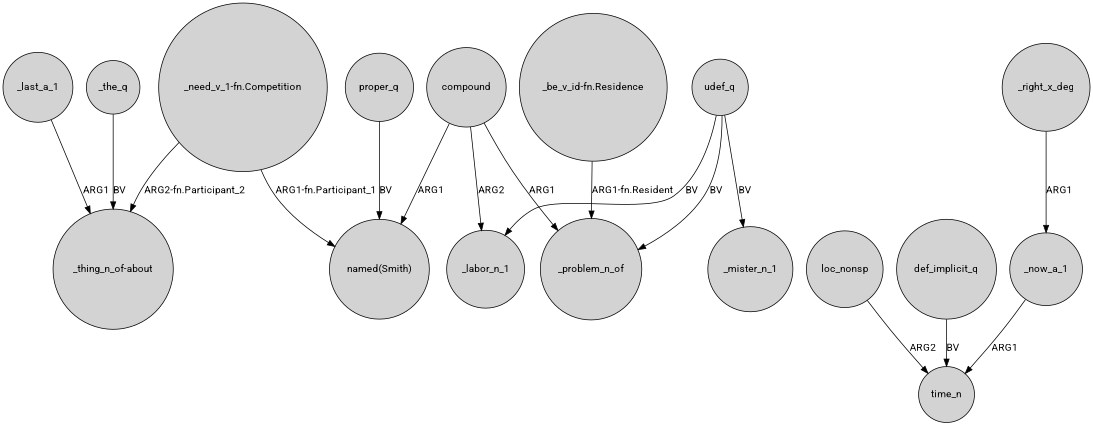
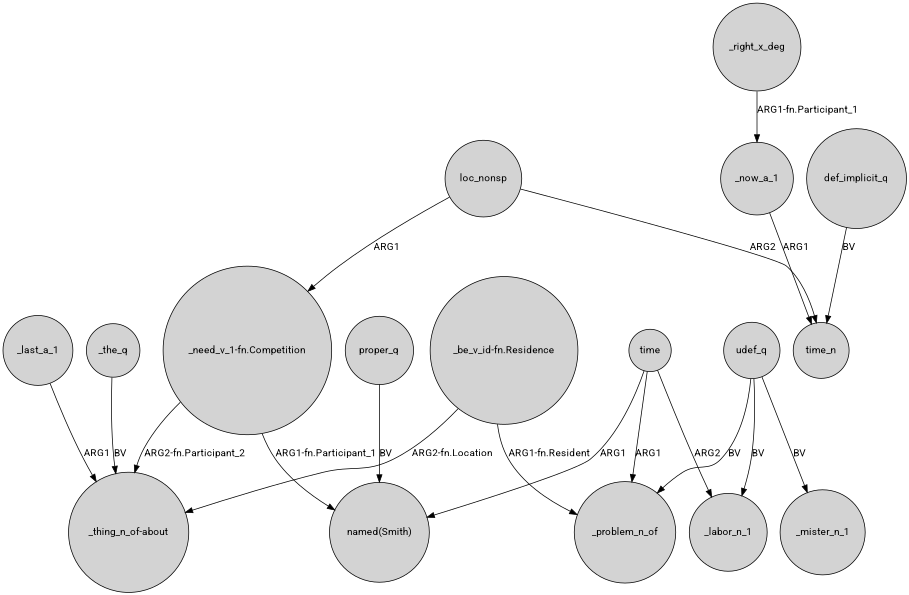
(466, 87) -> (650, 350)
(1059, 190) -> (807, 110)
none -> (379, 238)
none -> (332, 470)
